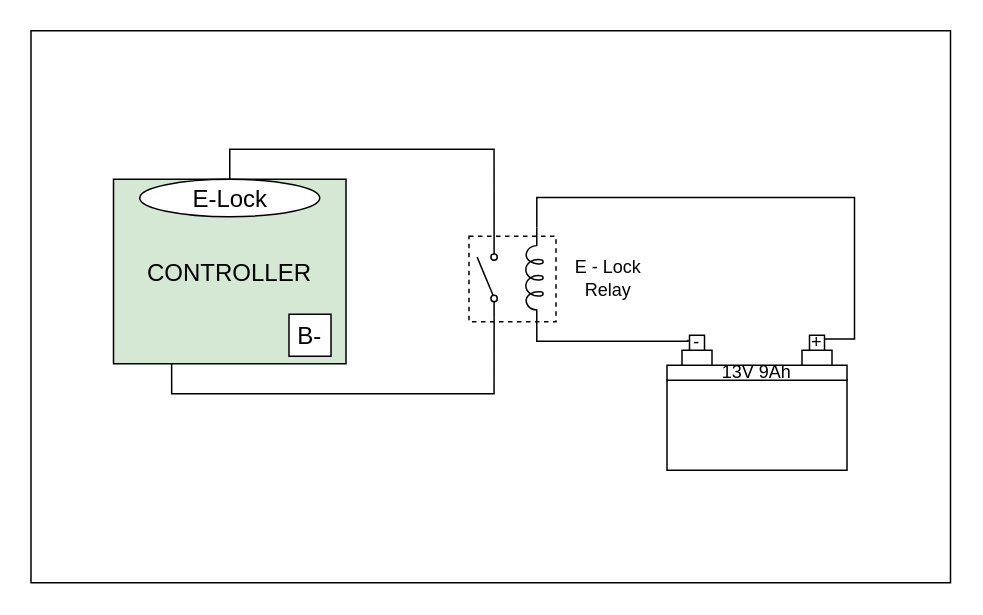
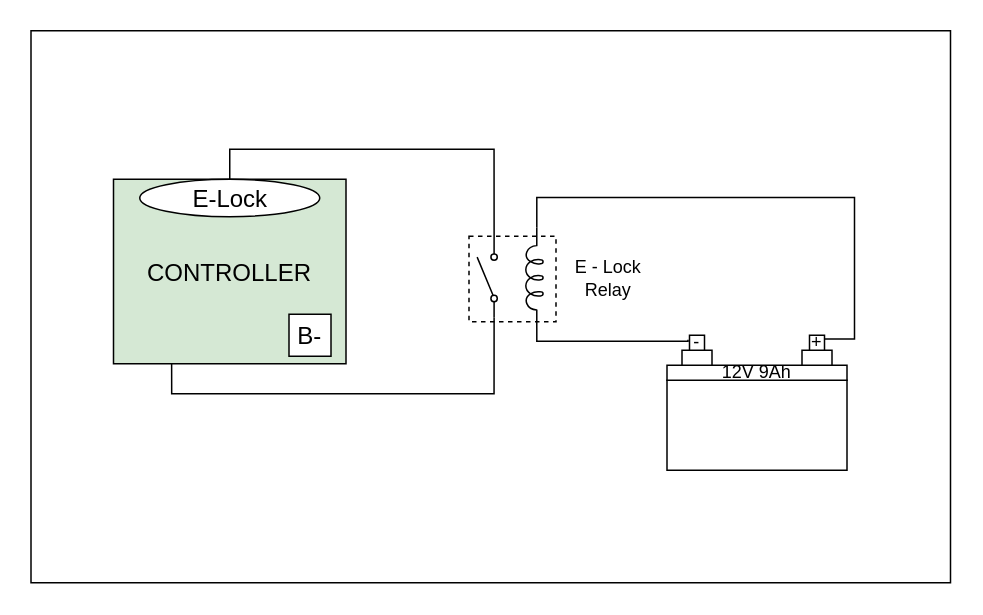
(757, 373) -> (757, 373)
